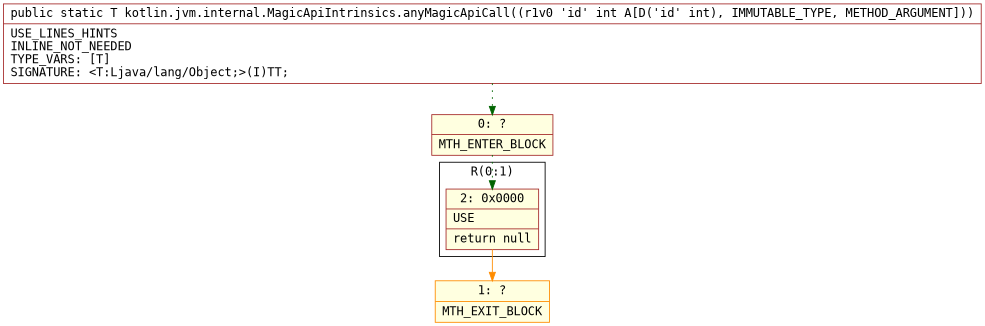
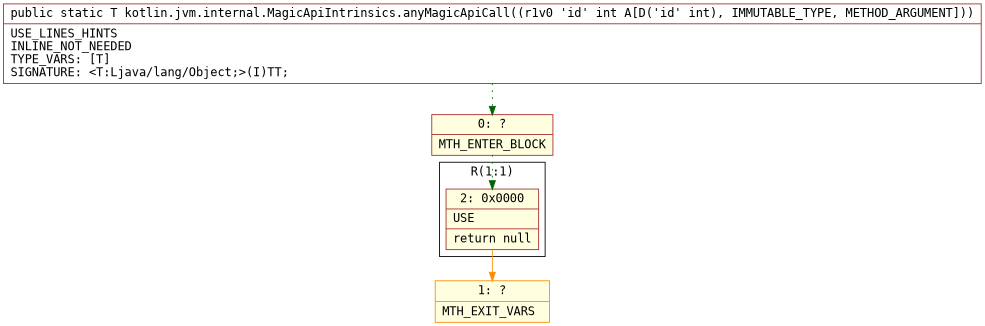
(492, 172) -> (492, 172)
(492, 312) -> (489, 312)
